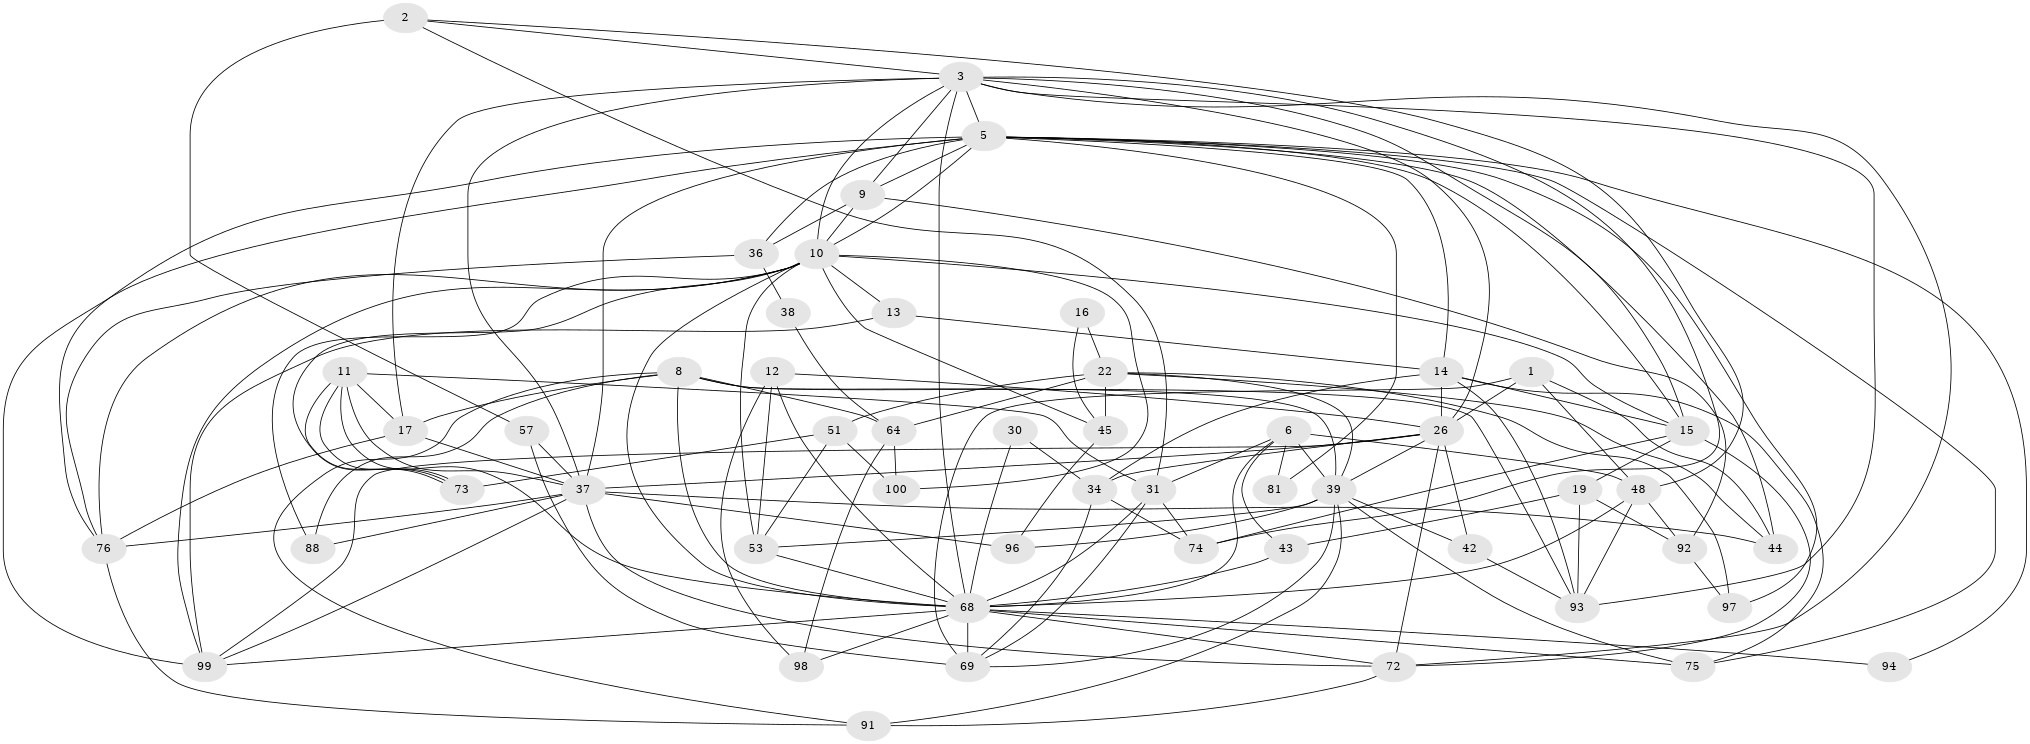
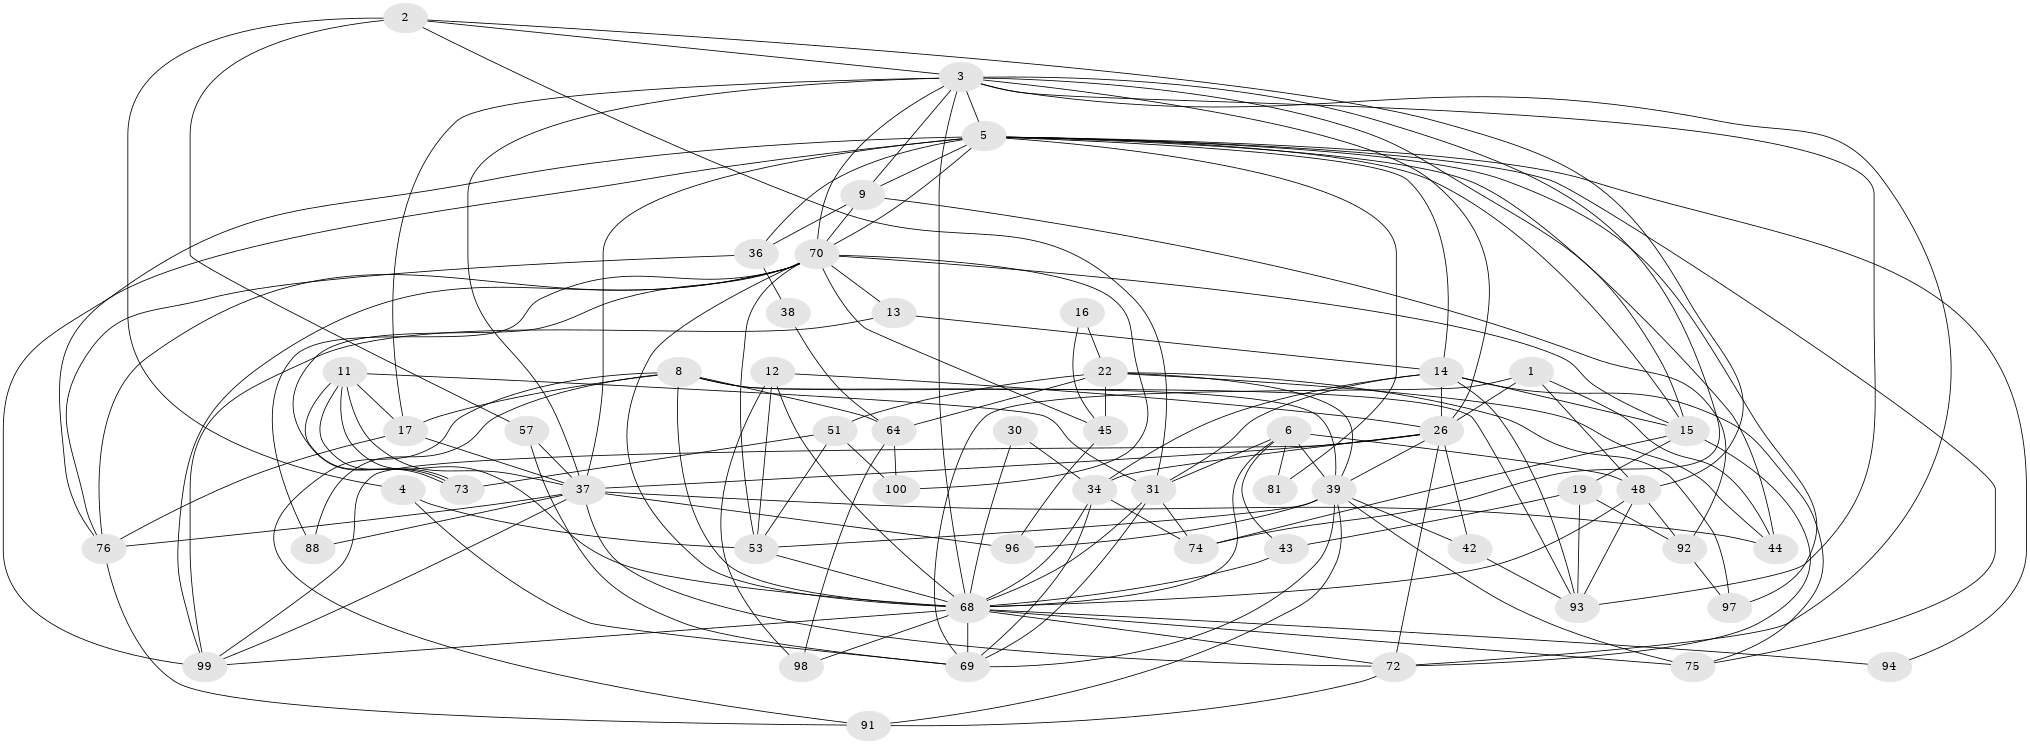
(817, 254) -> (817, 254)
none -> (1298, 400)
none -> (403, 490)
none -> (1045, 561)
